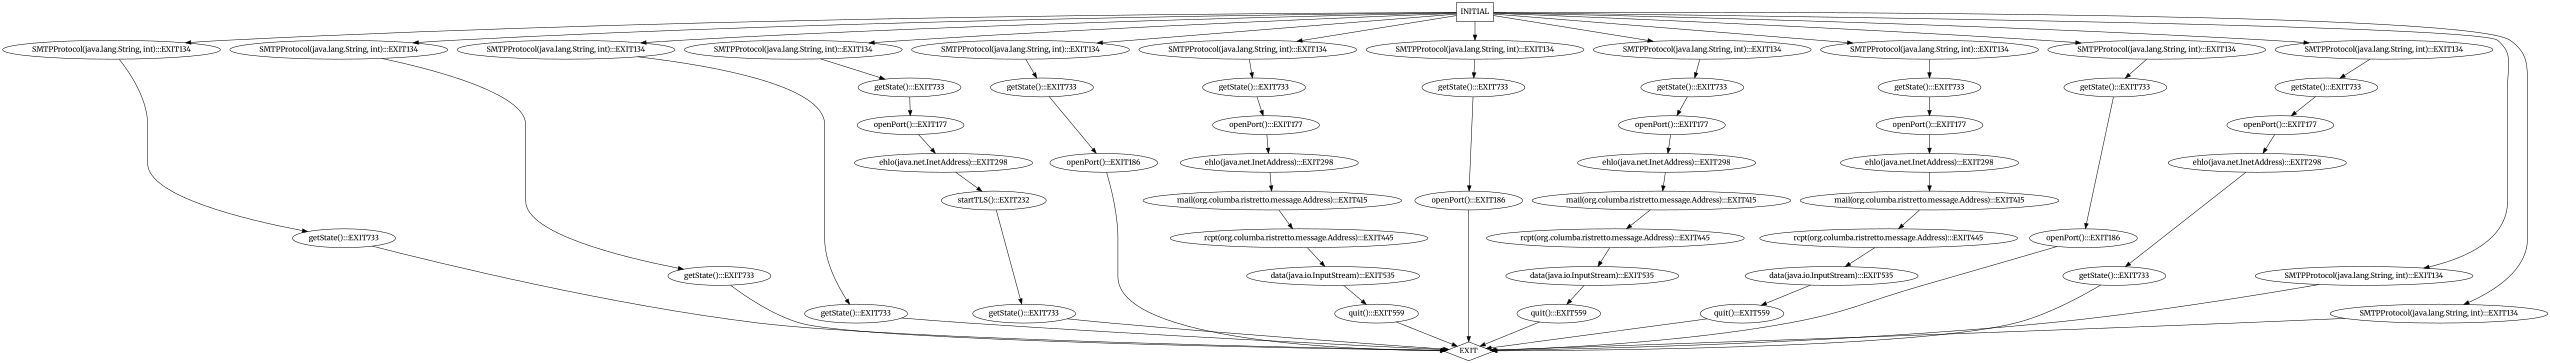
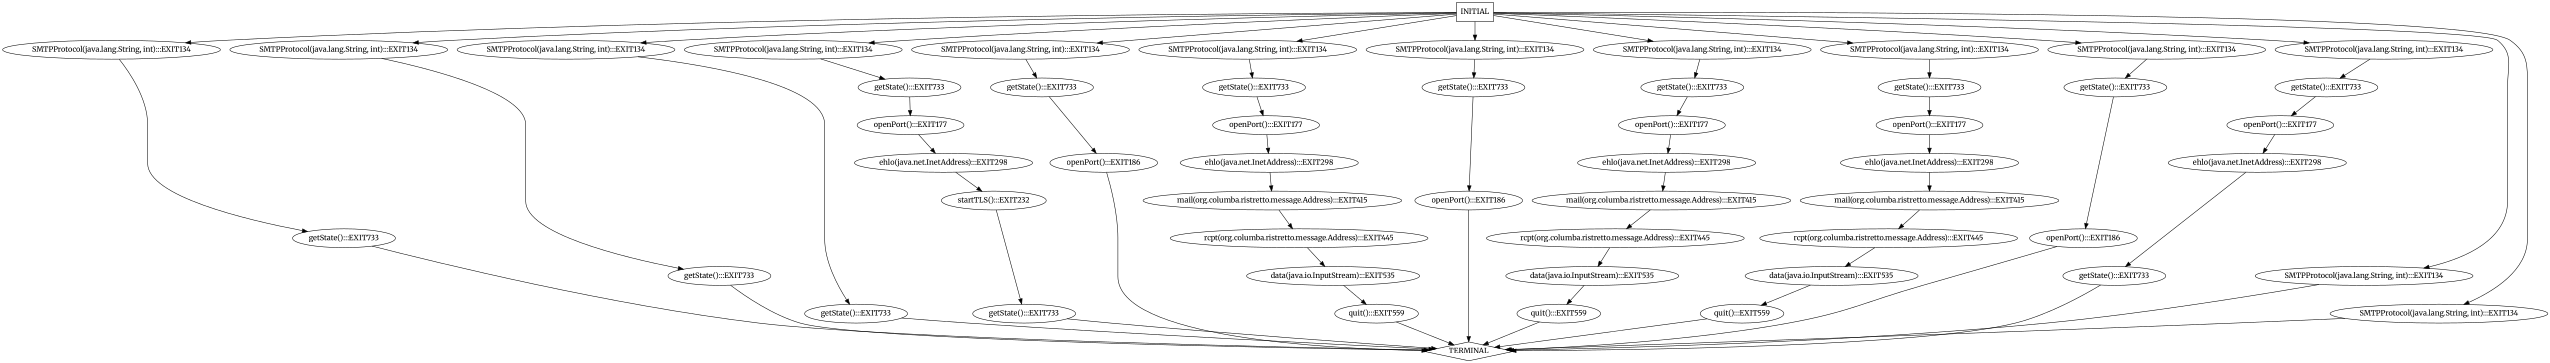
(1469, 351) -> (1469, 351)
